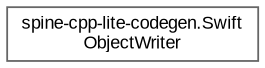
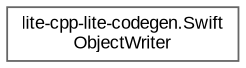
(133, 34) -> (123, 34)
